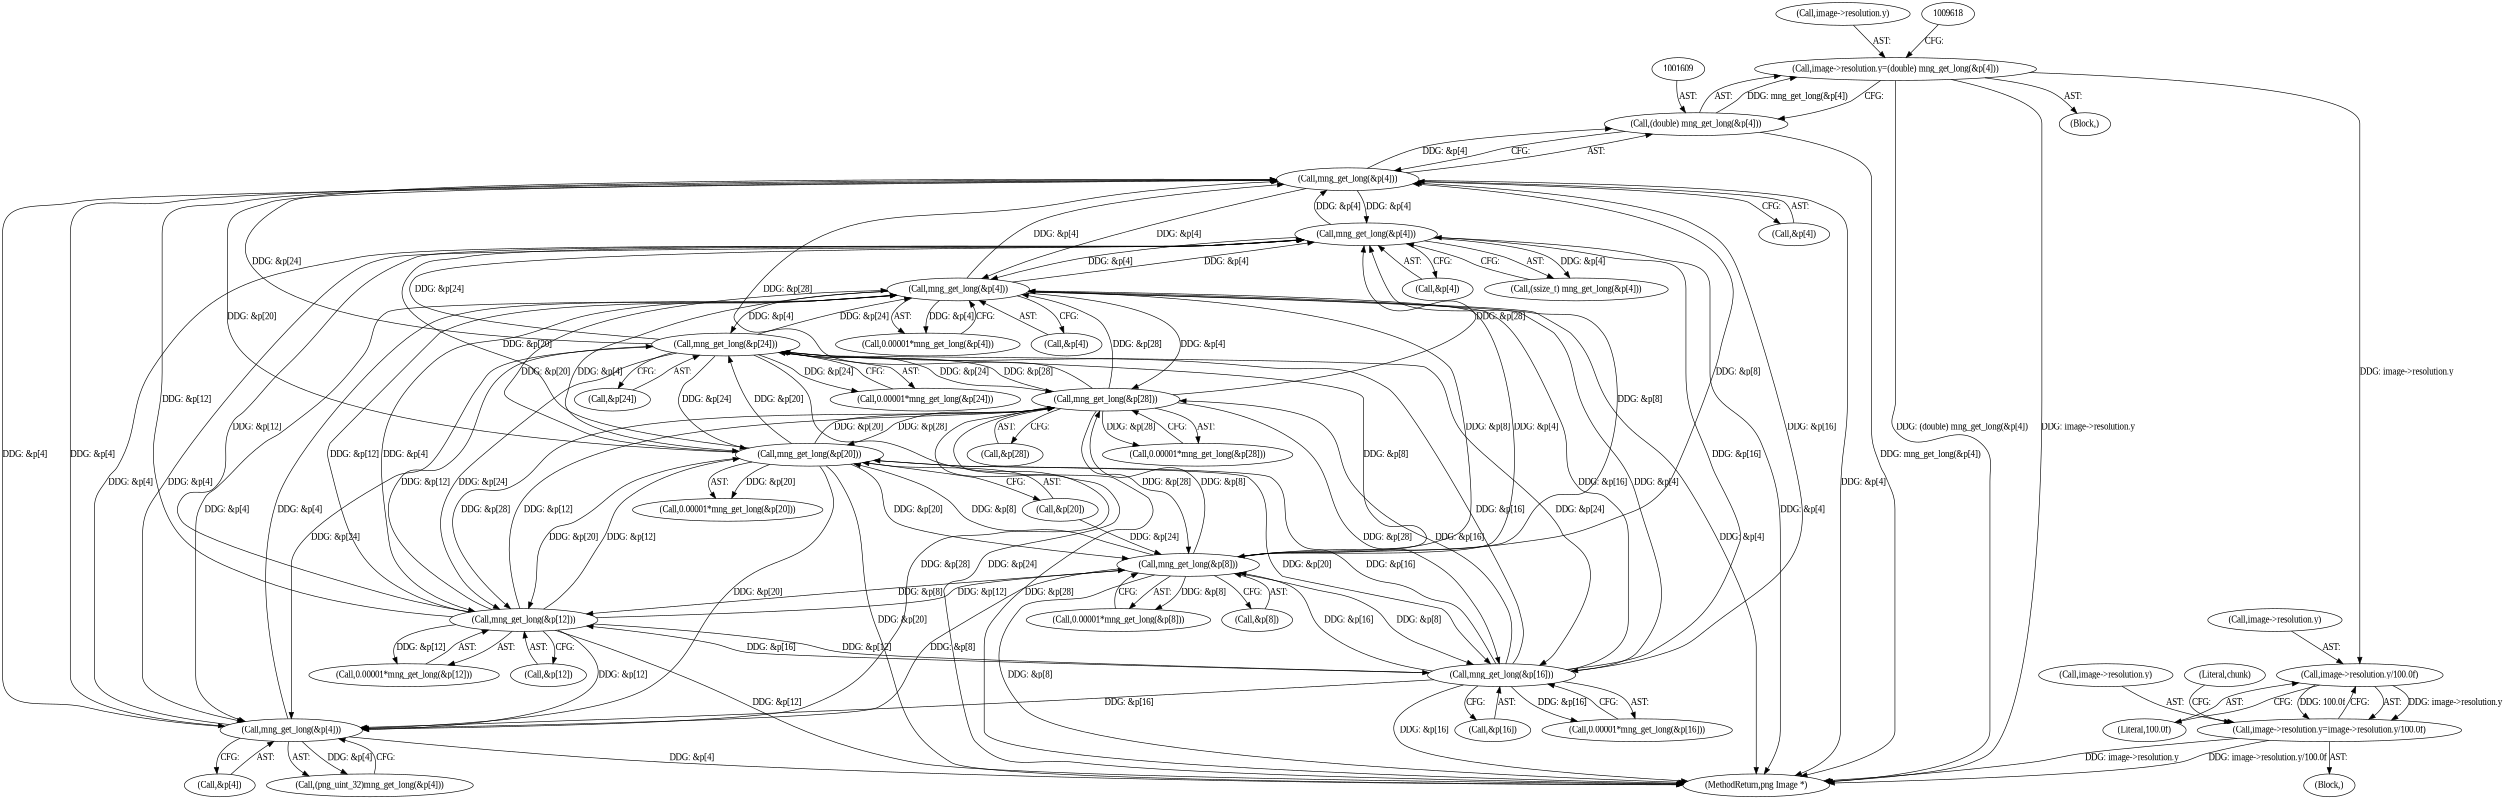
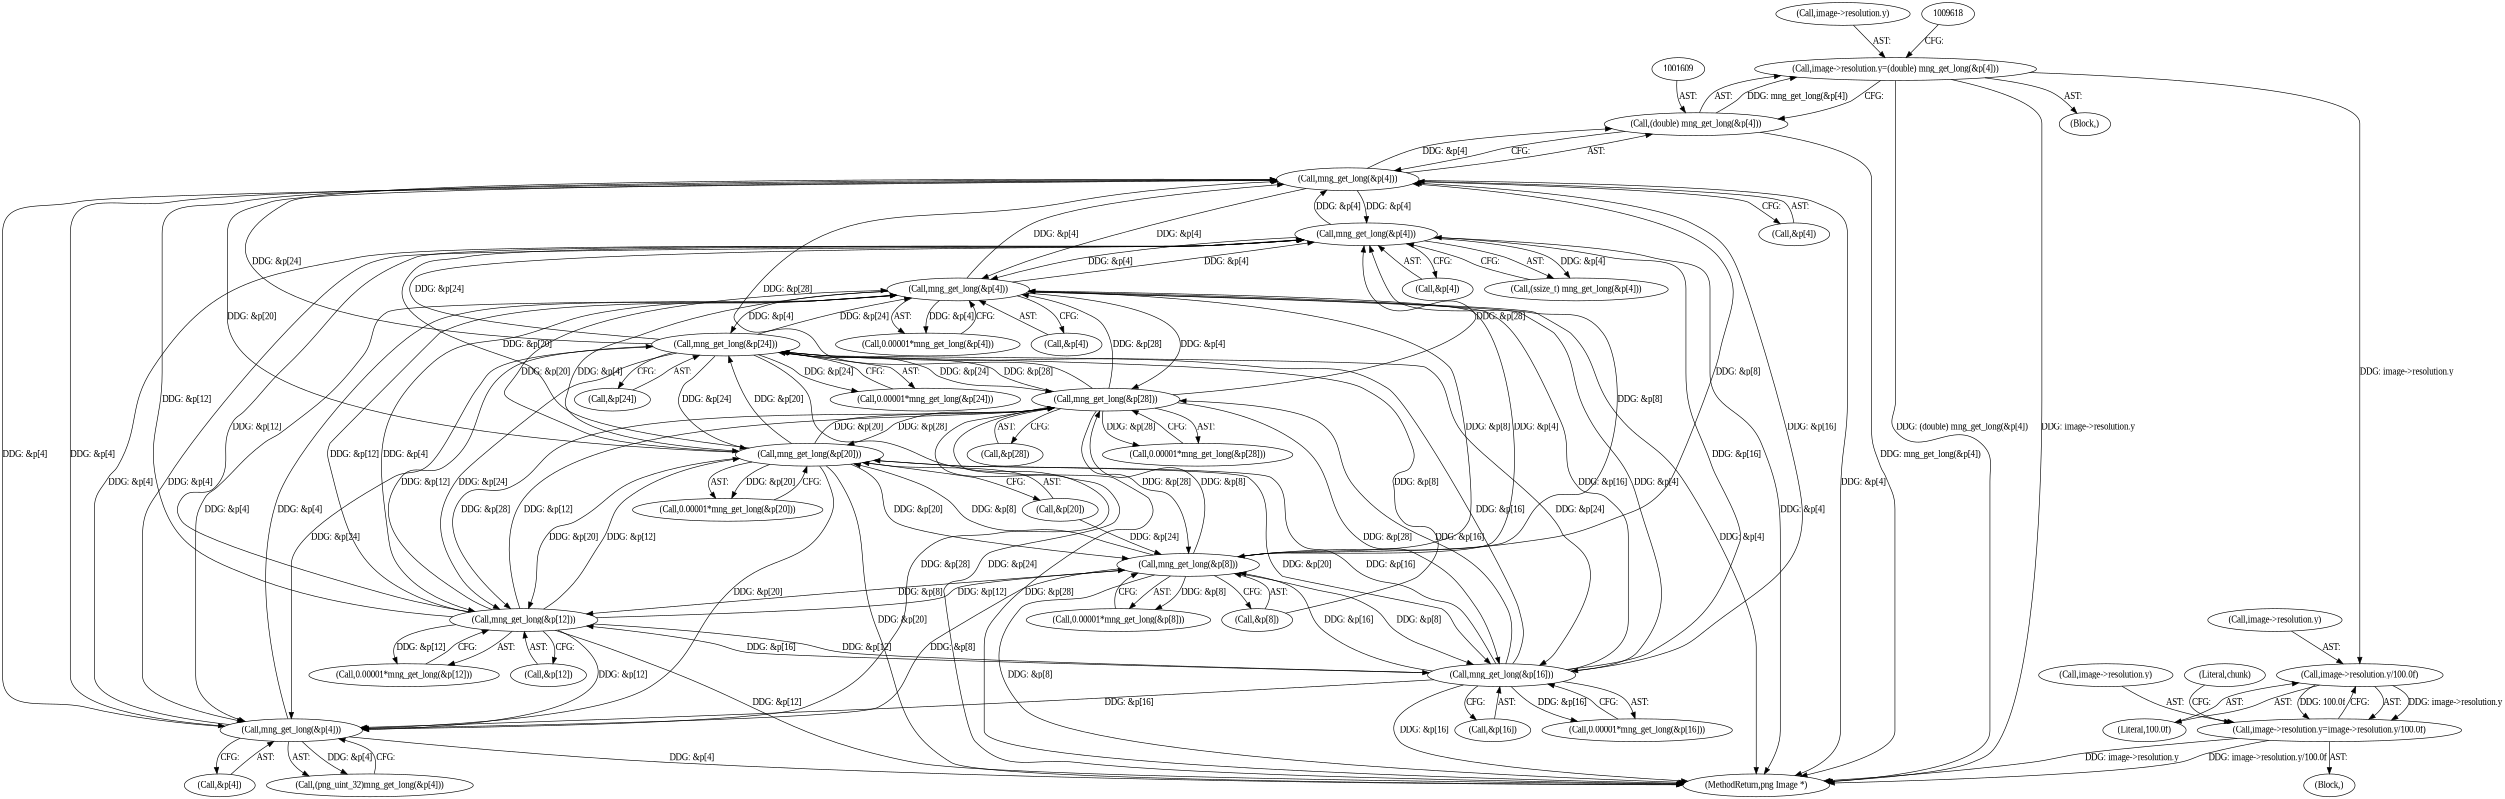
(1265, 378) -> (1272, 373)
none -> (793, 489)
(469, 648) -> (469, 648)
(2284, 703) -> (2284, 703)
